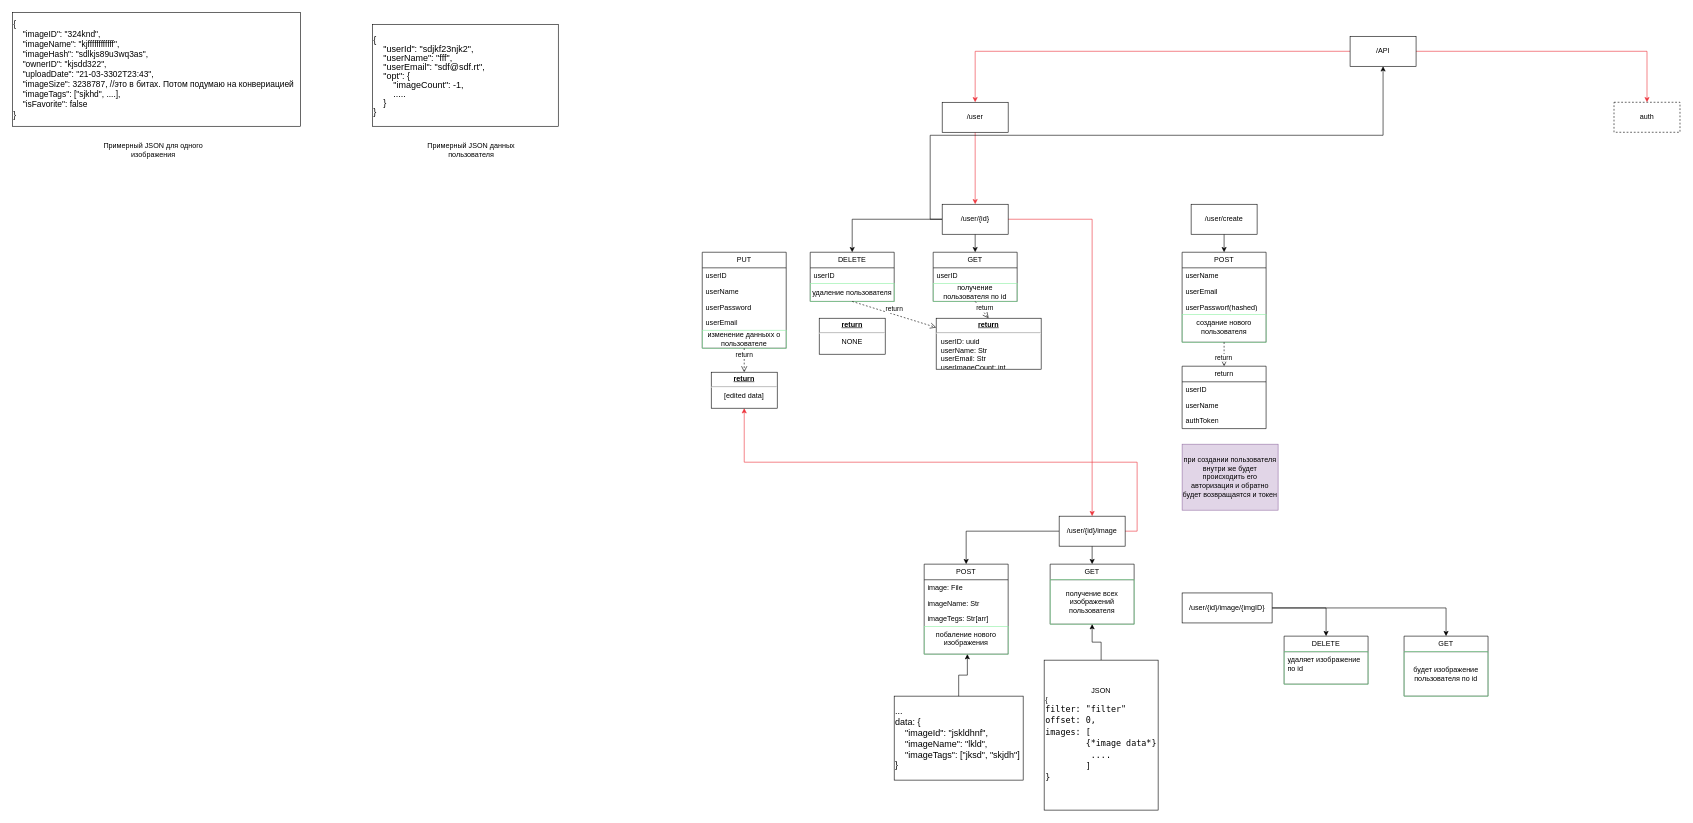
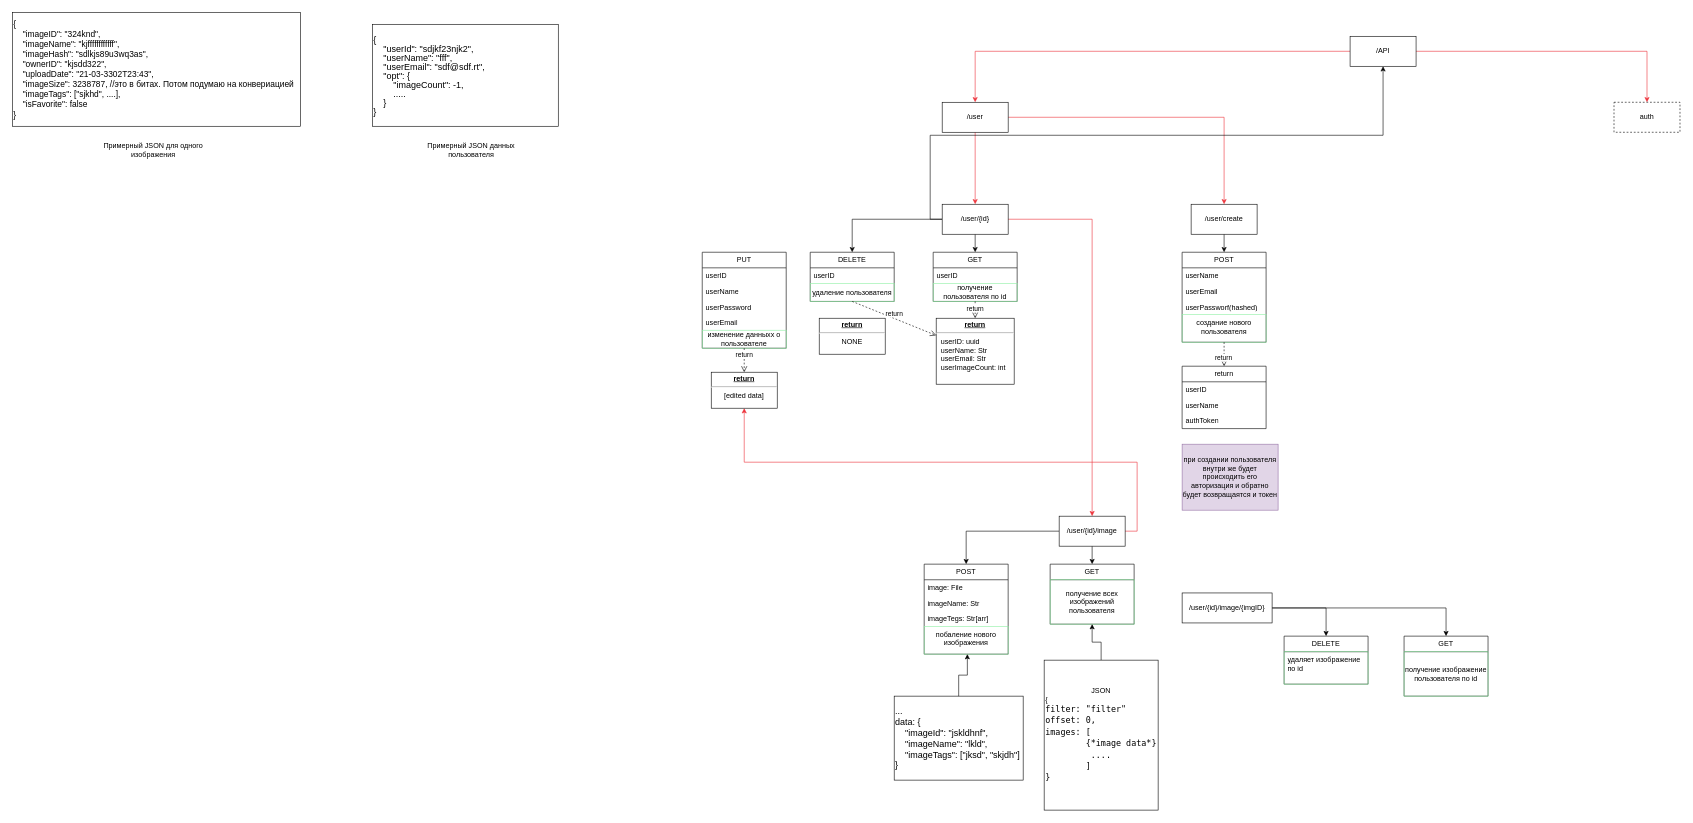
none -> (1223, 117)
(989, 344) -> (975, 351)
(1446, 674) -> (1446, 674)
